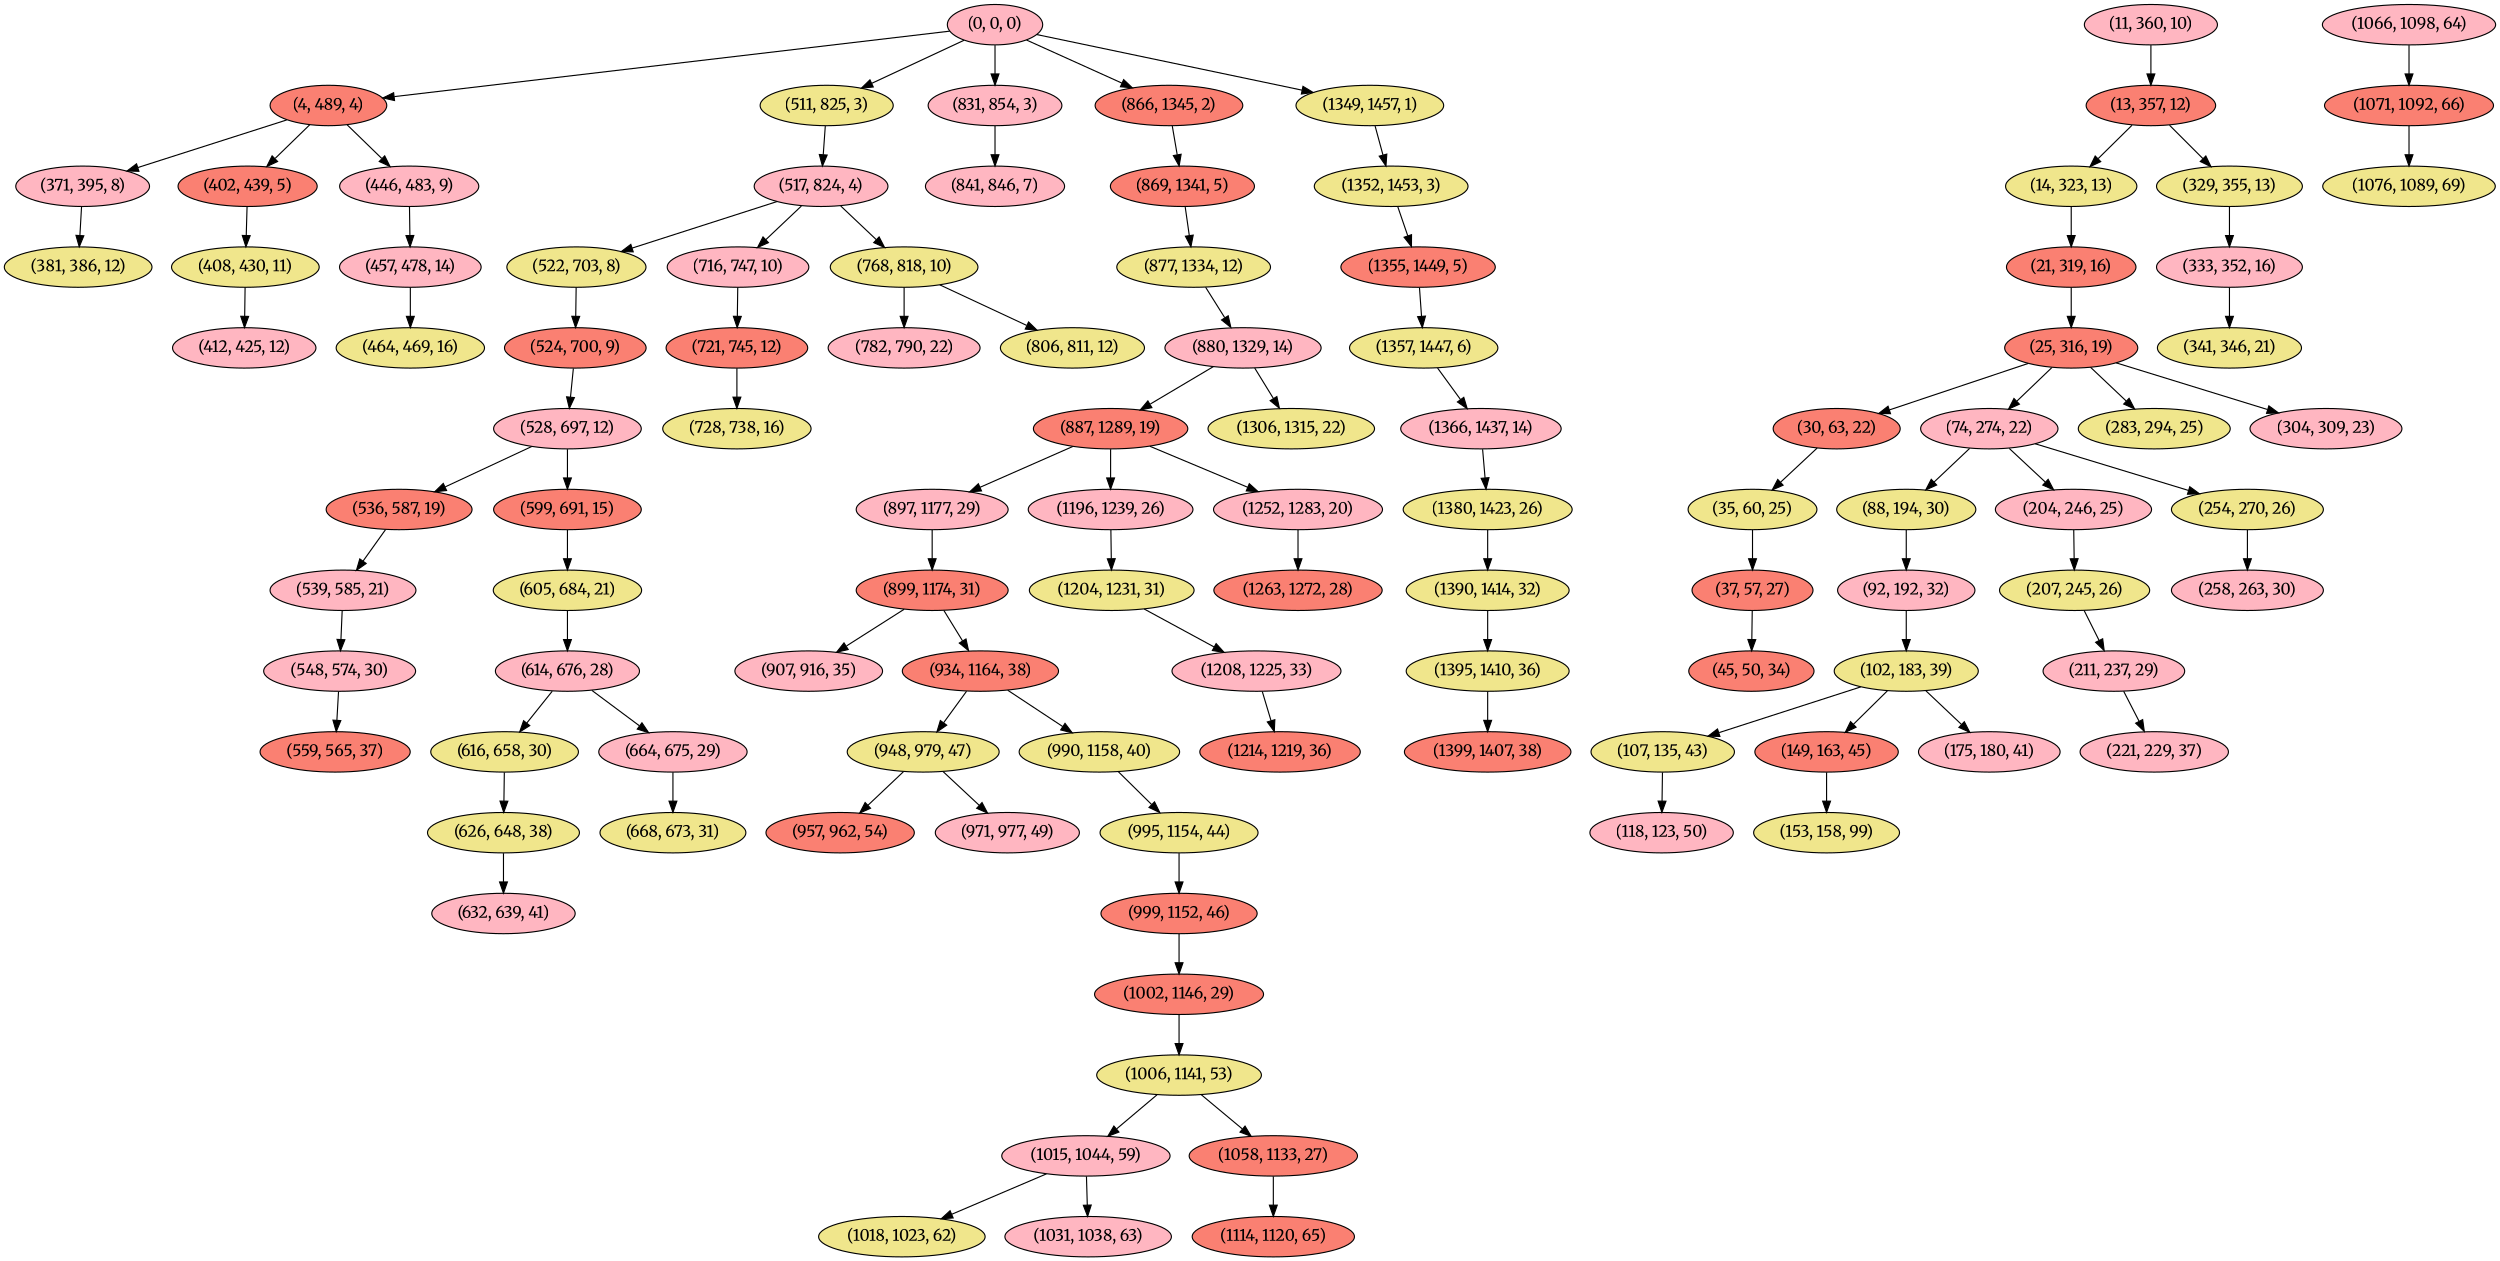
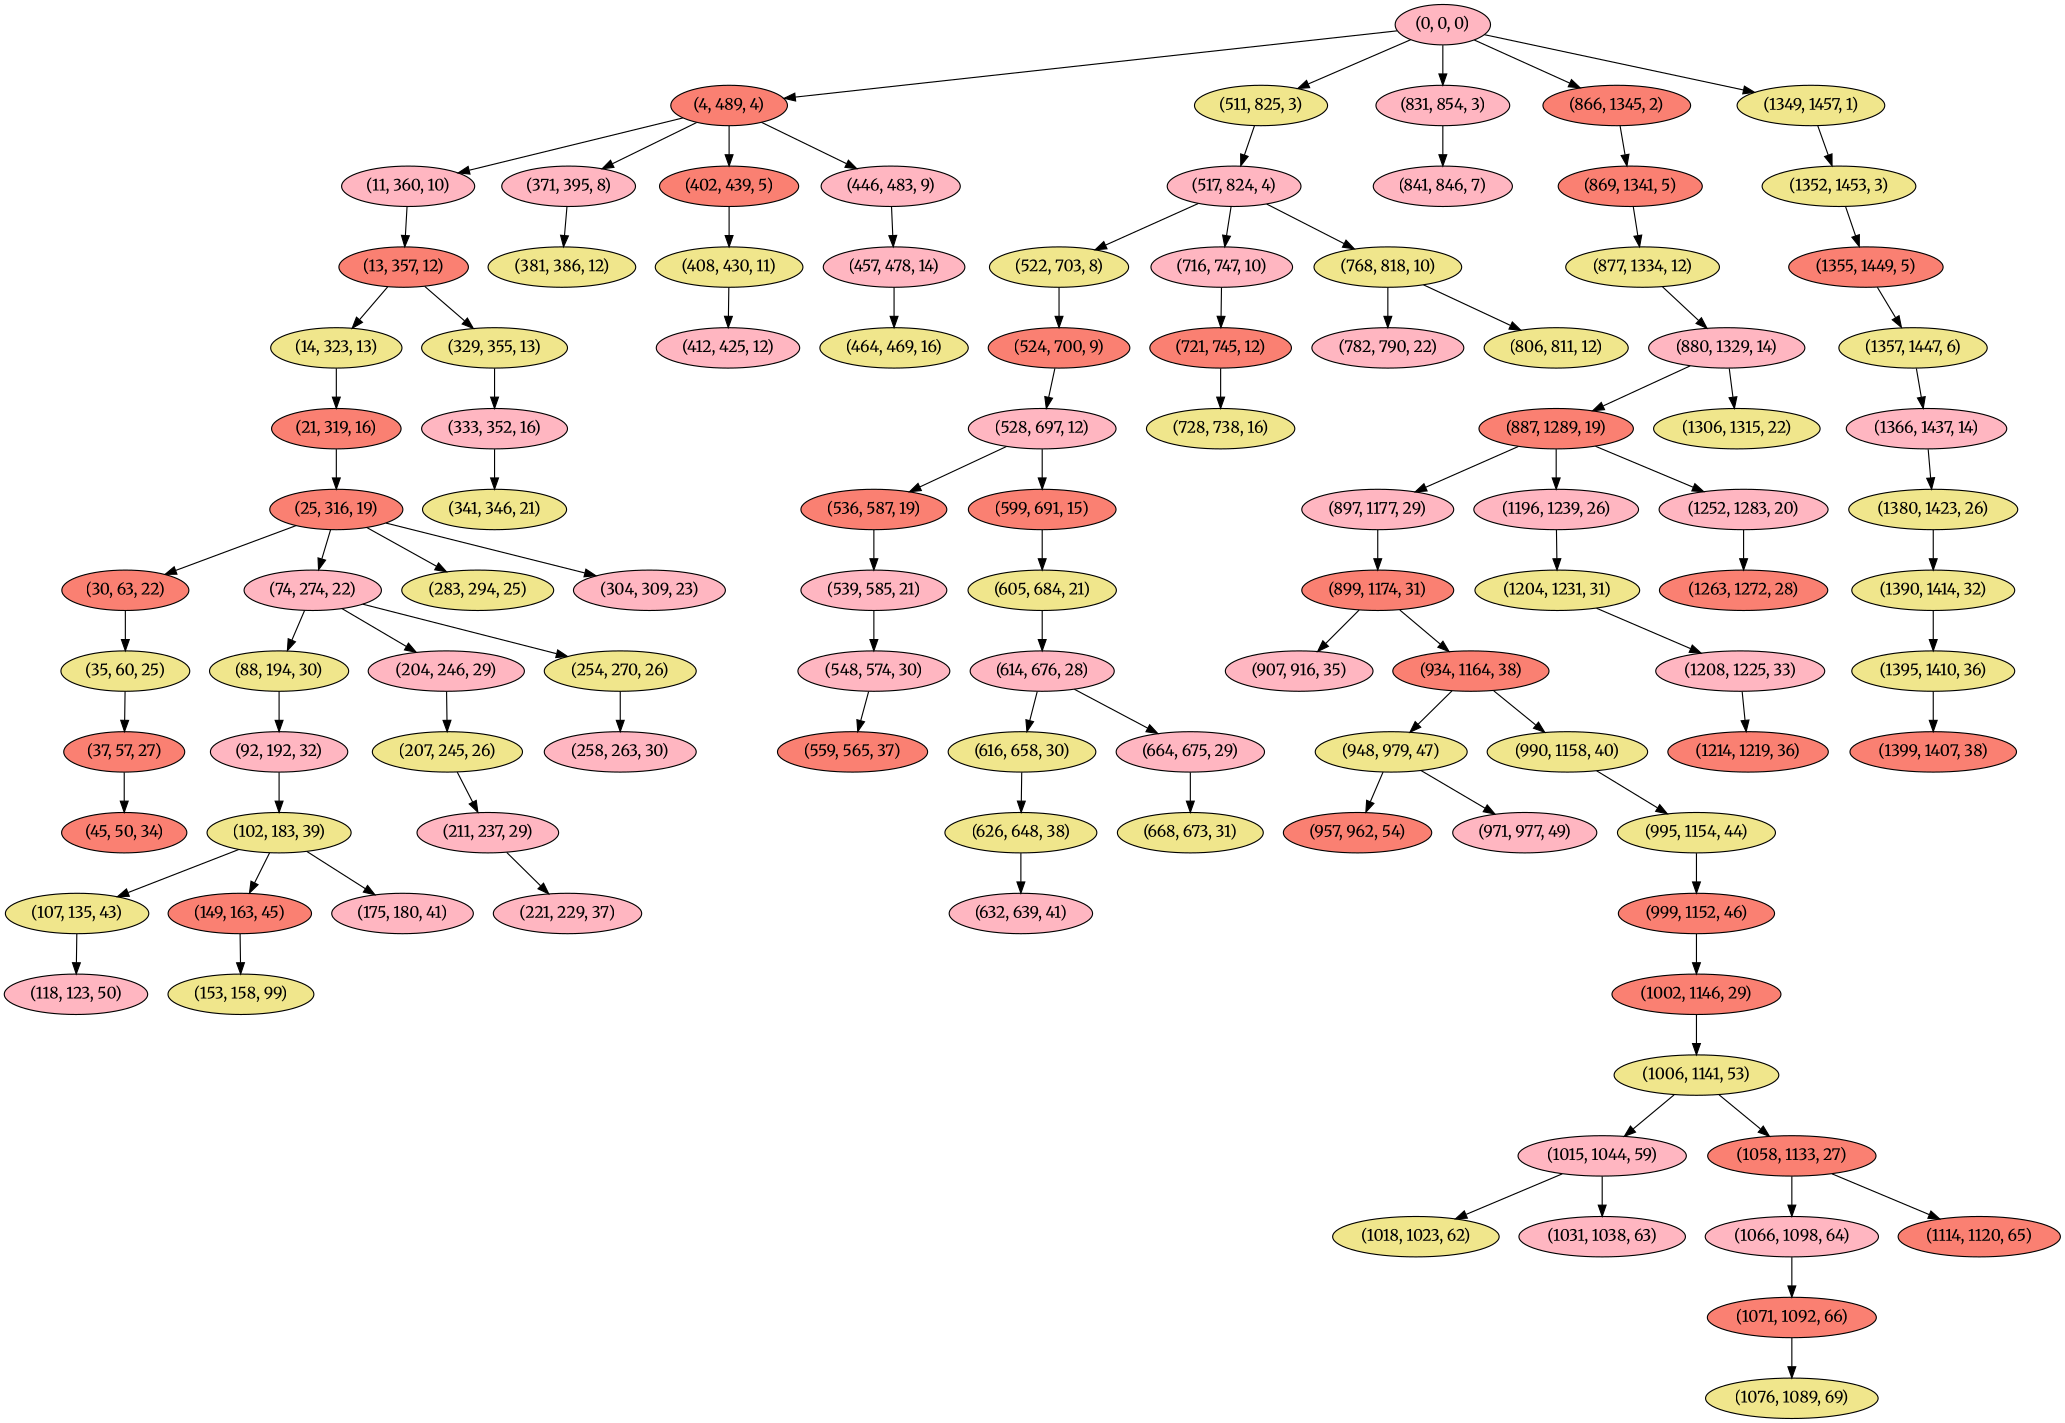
none -> (576, 144)
(2073, 509) -> (446, 671)
none -> (1792, 1191)
